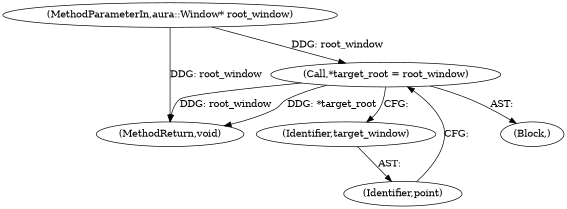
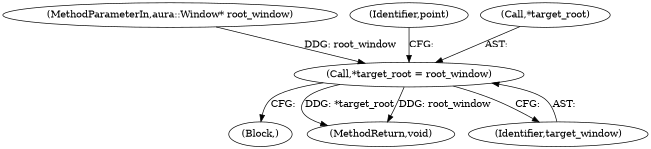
none -> (545, 15)
(170, 71) -> none
(504, 104) -> (285, 104)
(372, 162) -> (535, 94)
